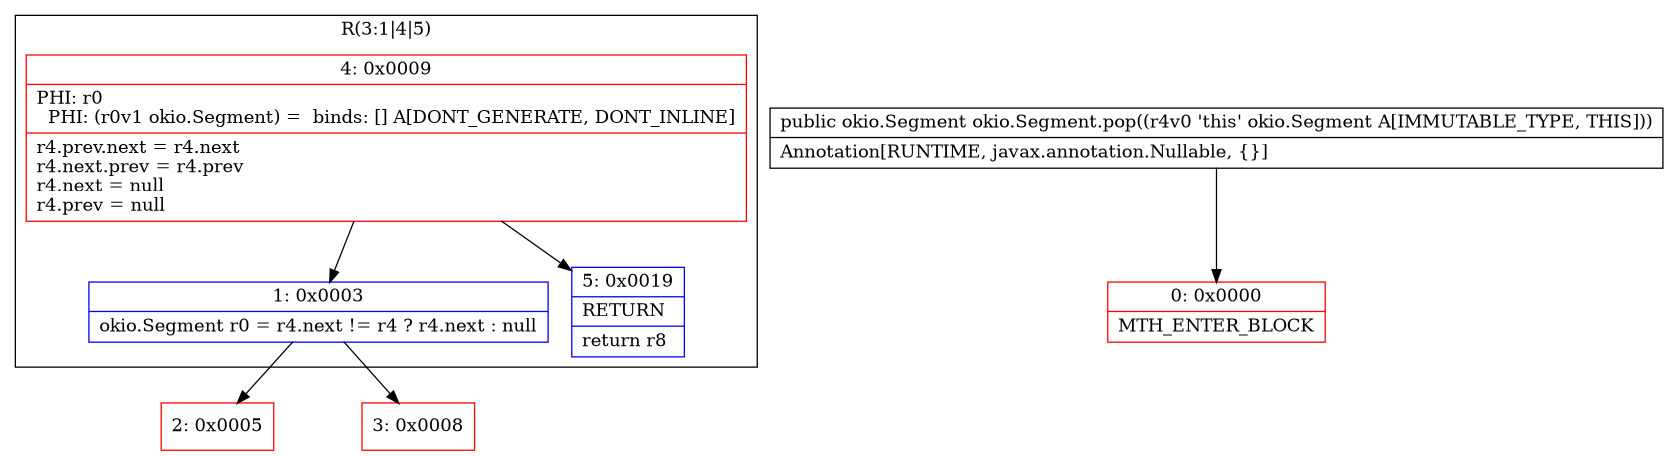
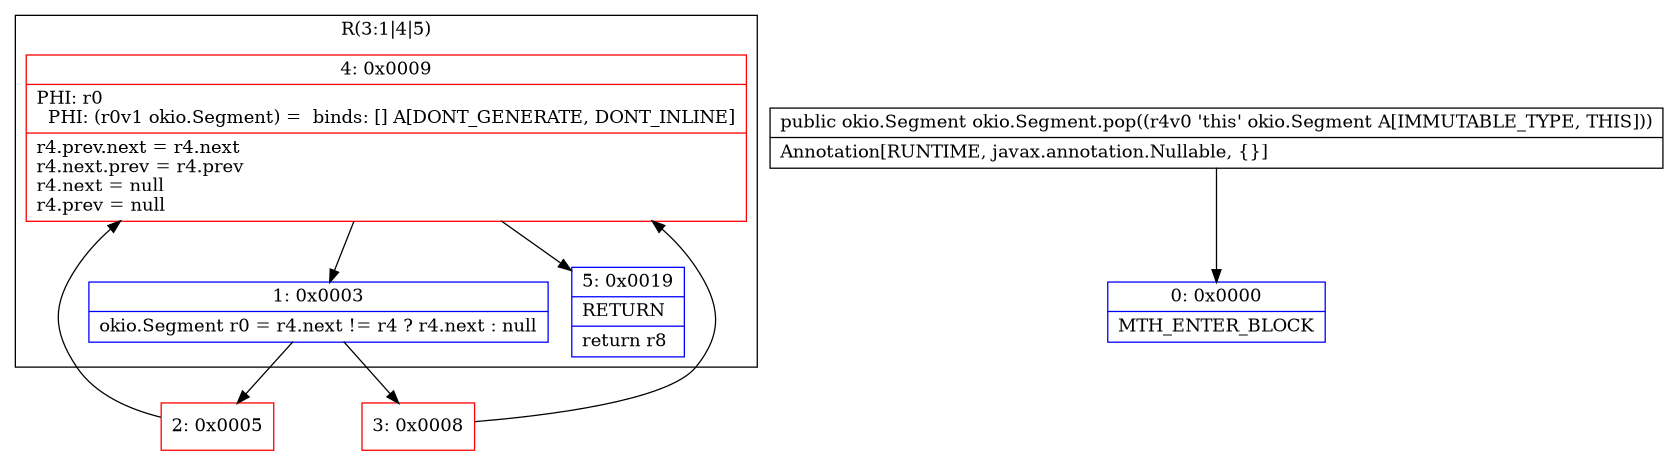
(1216, 312) -> (1216, 312)
none -> (63, 341)
none -> (666, 386)
